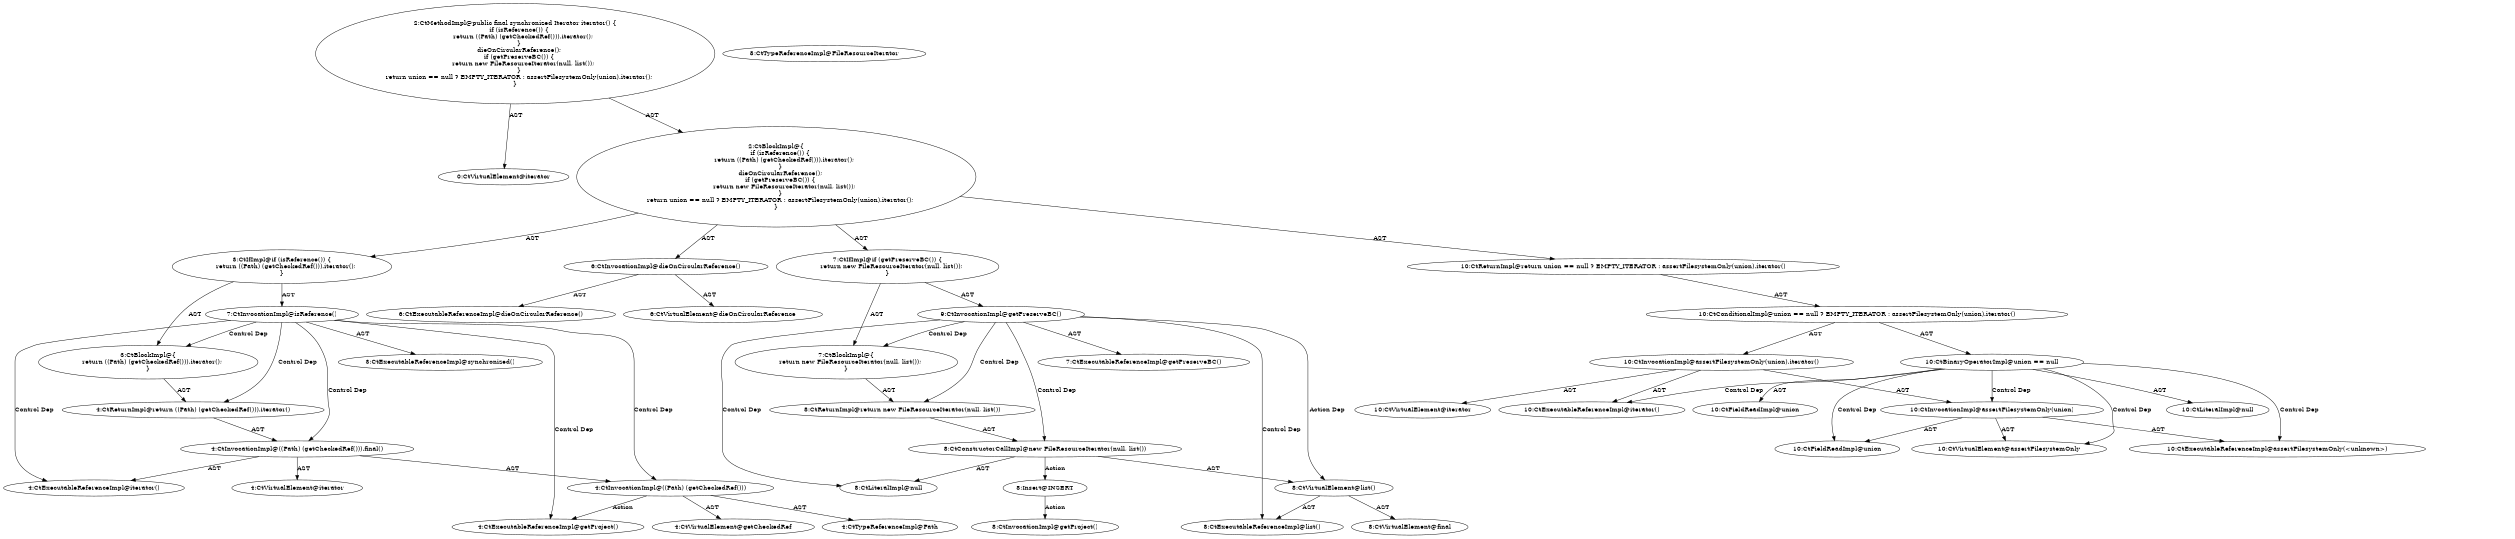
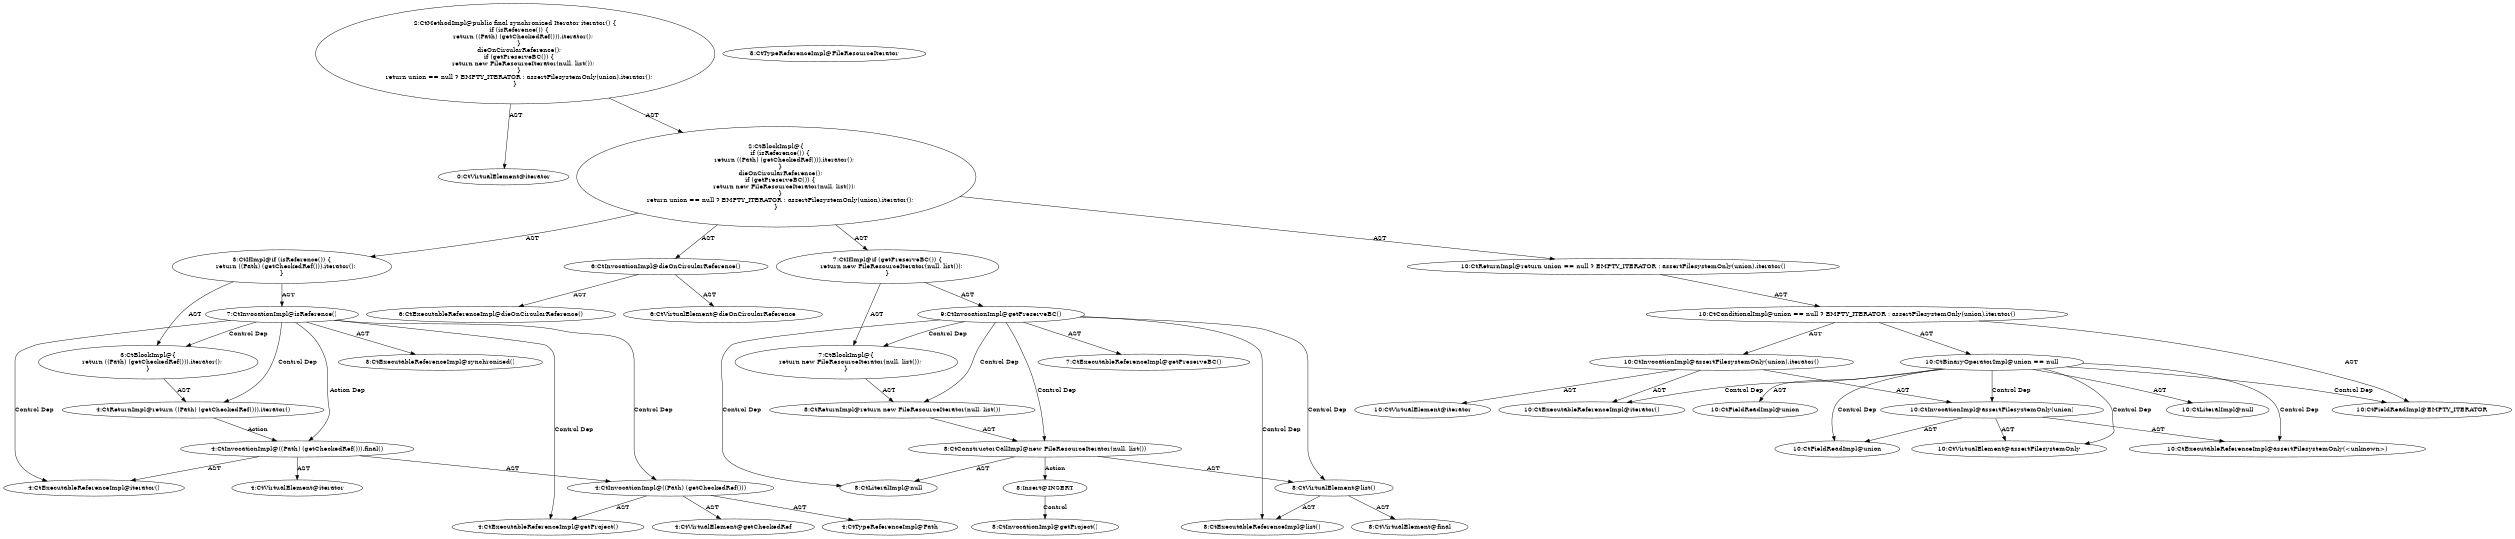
(348, 390) -> (348, 390)
(1327, 410) -> (1327, 410)
none -> (2422, 410)
(258, 429) -> (258, 429)
(623, 508) -> (623, 508)
(1055, 508) -> (1055, 508)
